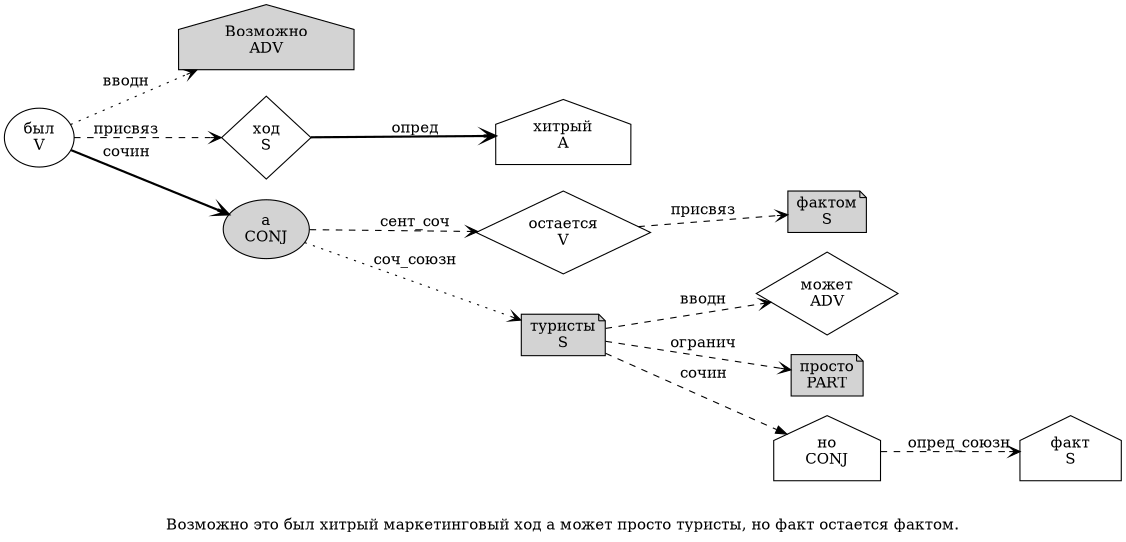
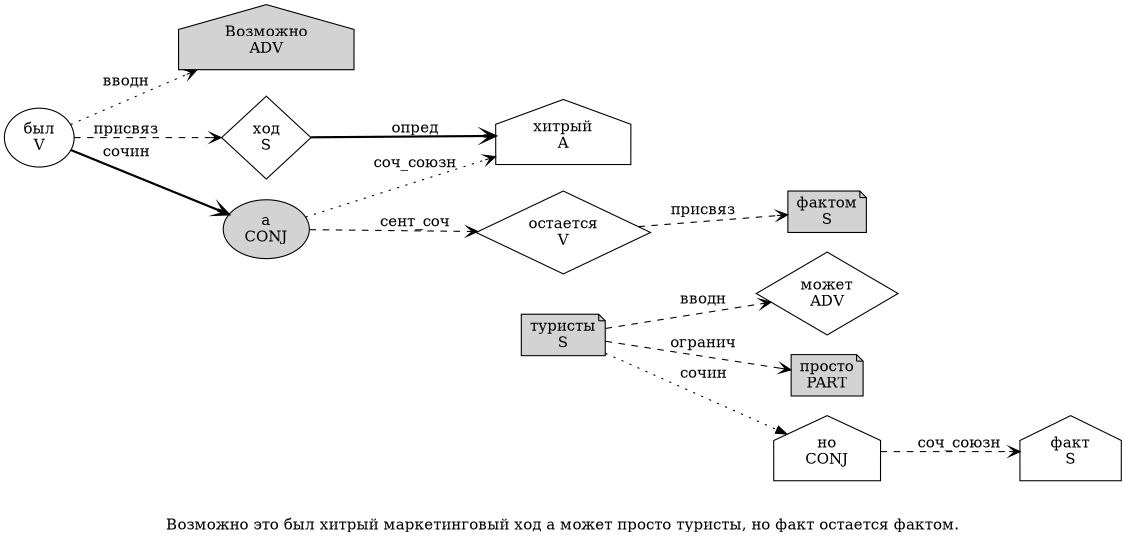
(408, 279) -> (395, 189)
(691, 391) -> (691, 391)
(959, 443) -> (959, 443)
